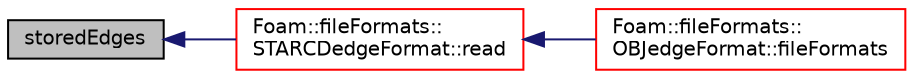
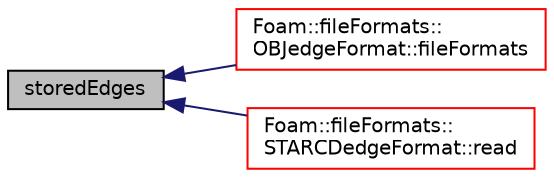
(570, 39) -> (210, 69)
